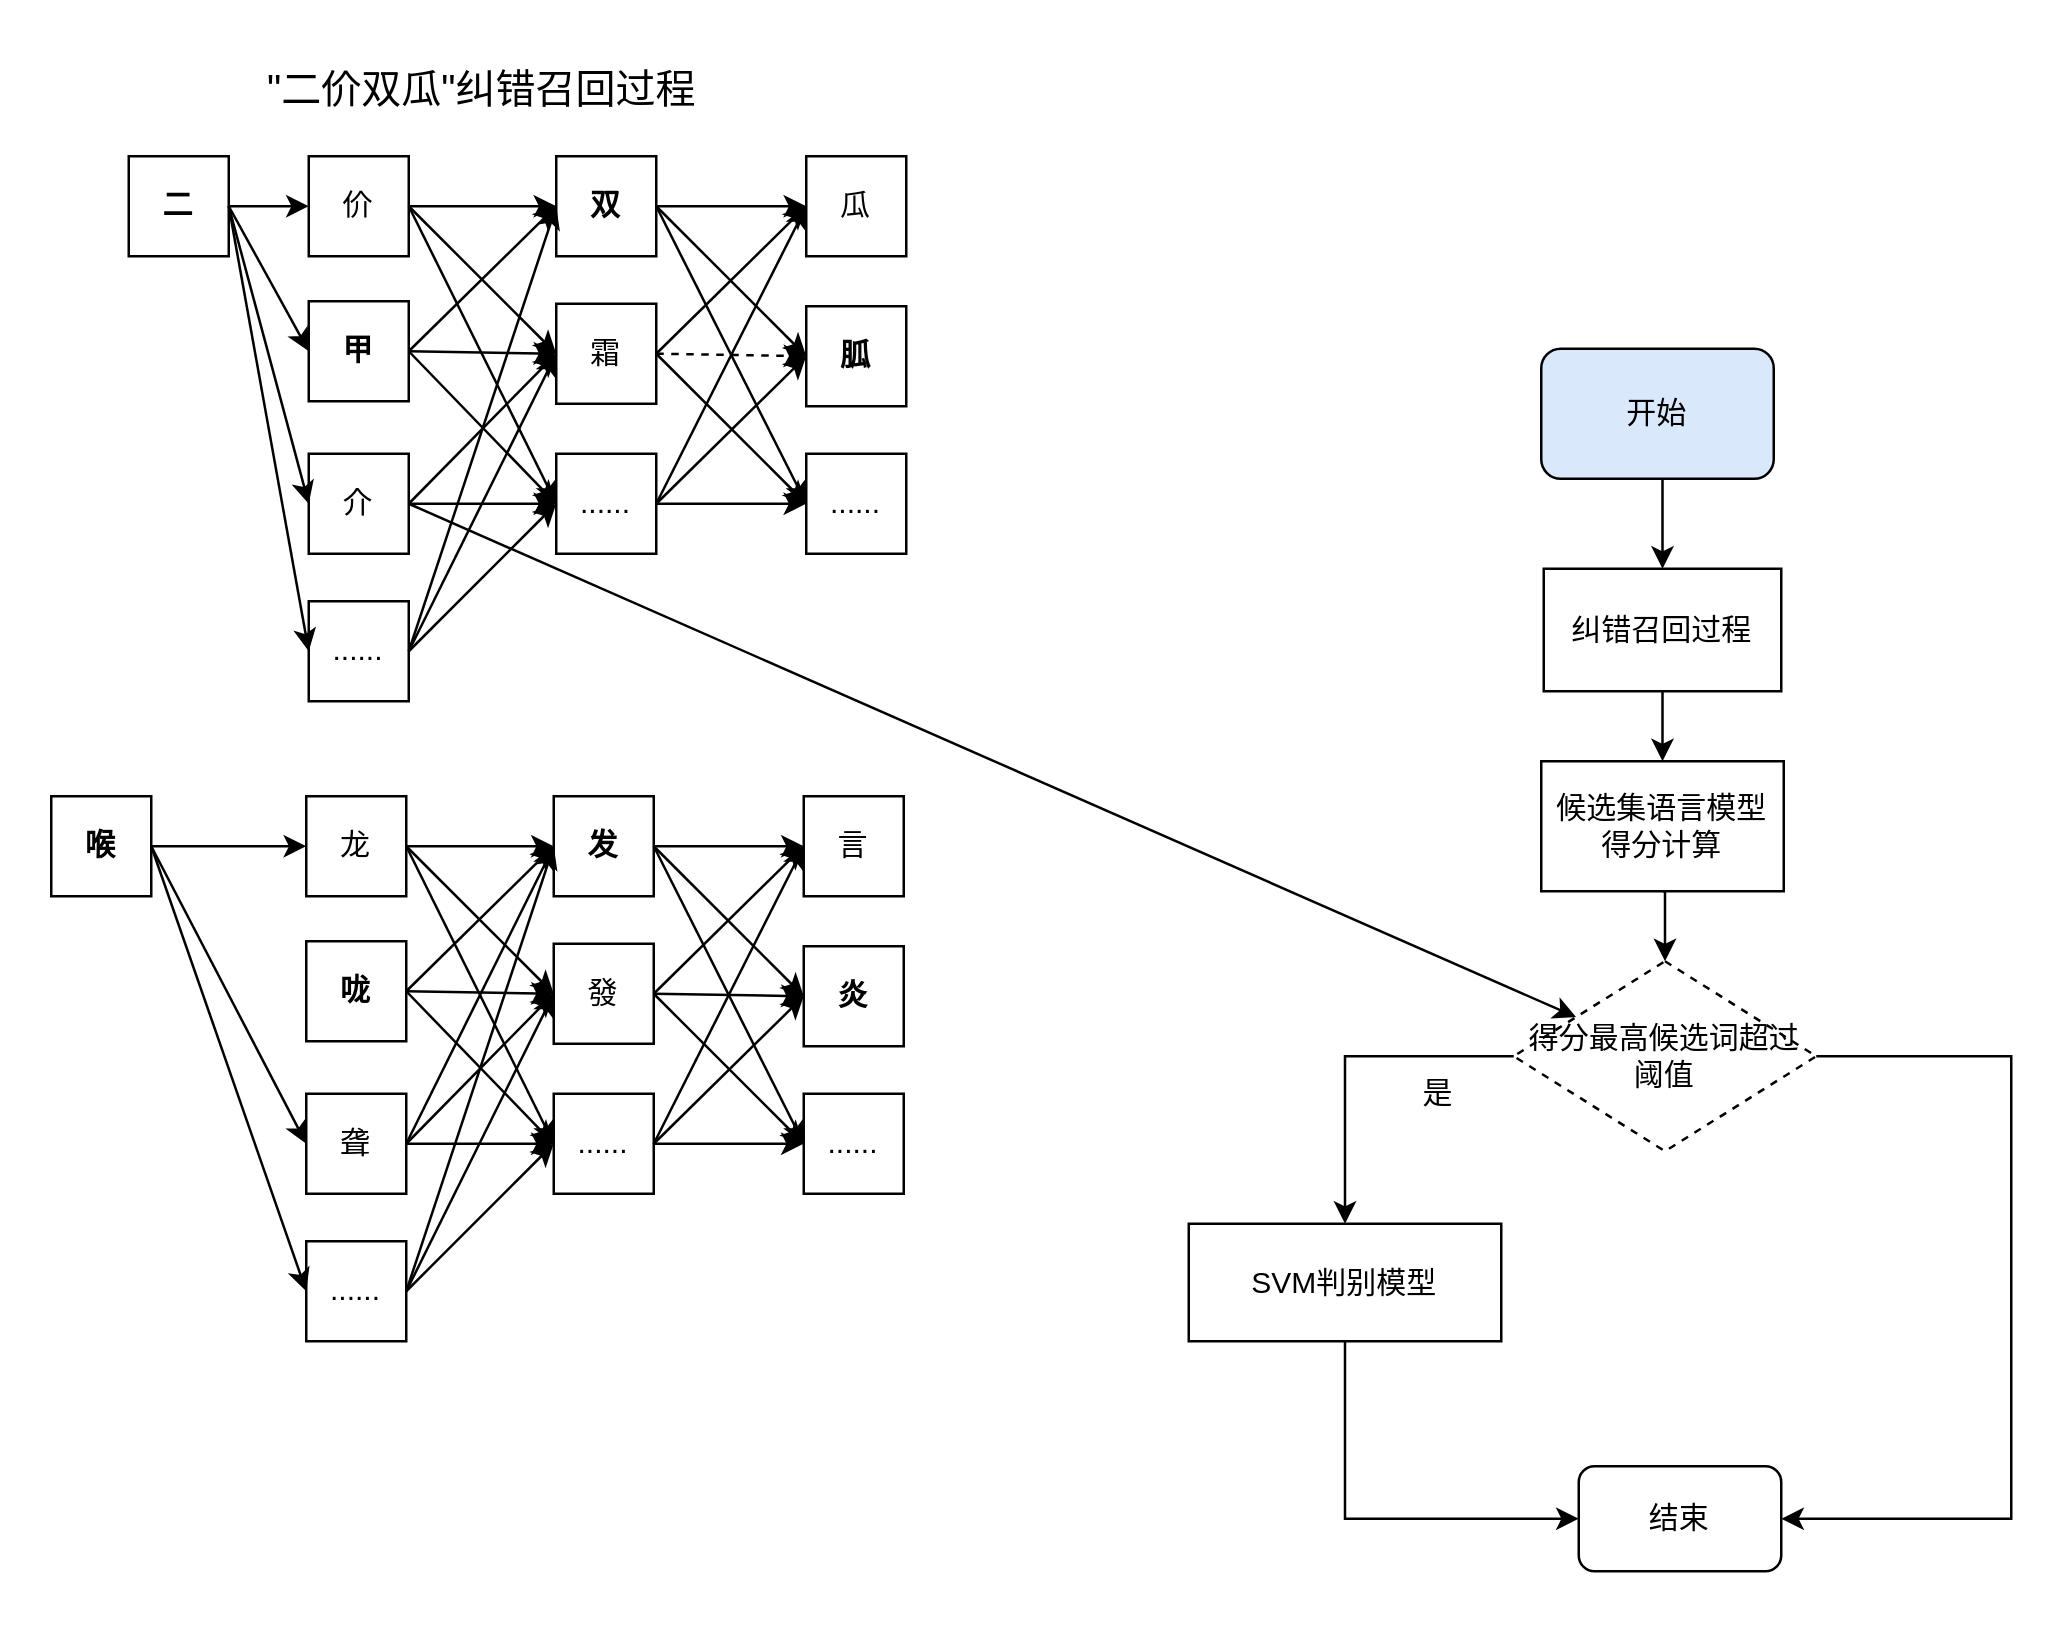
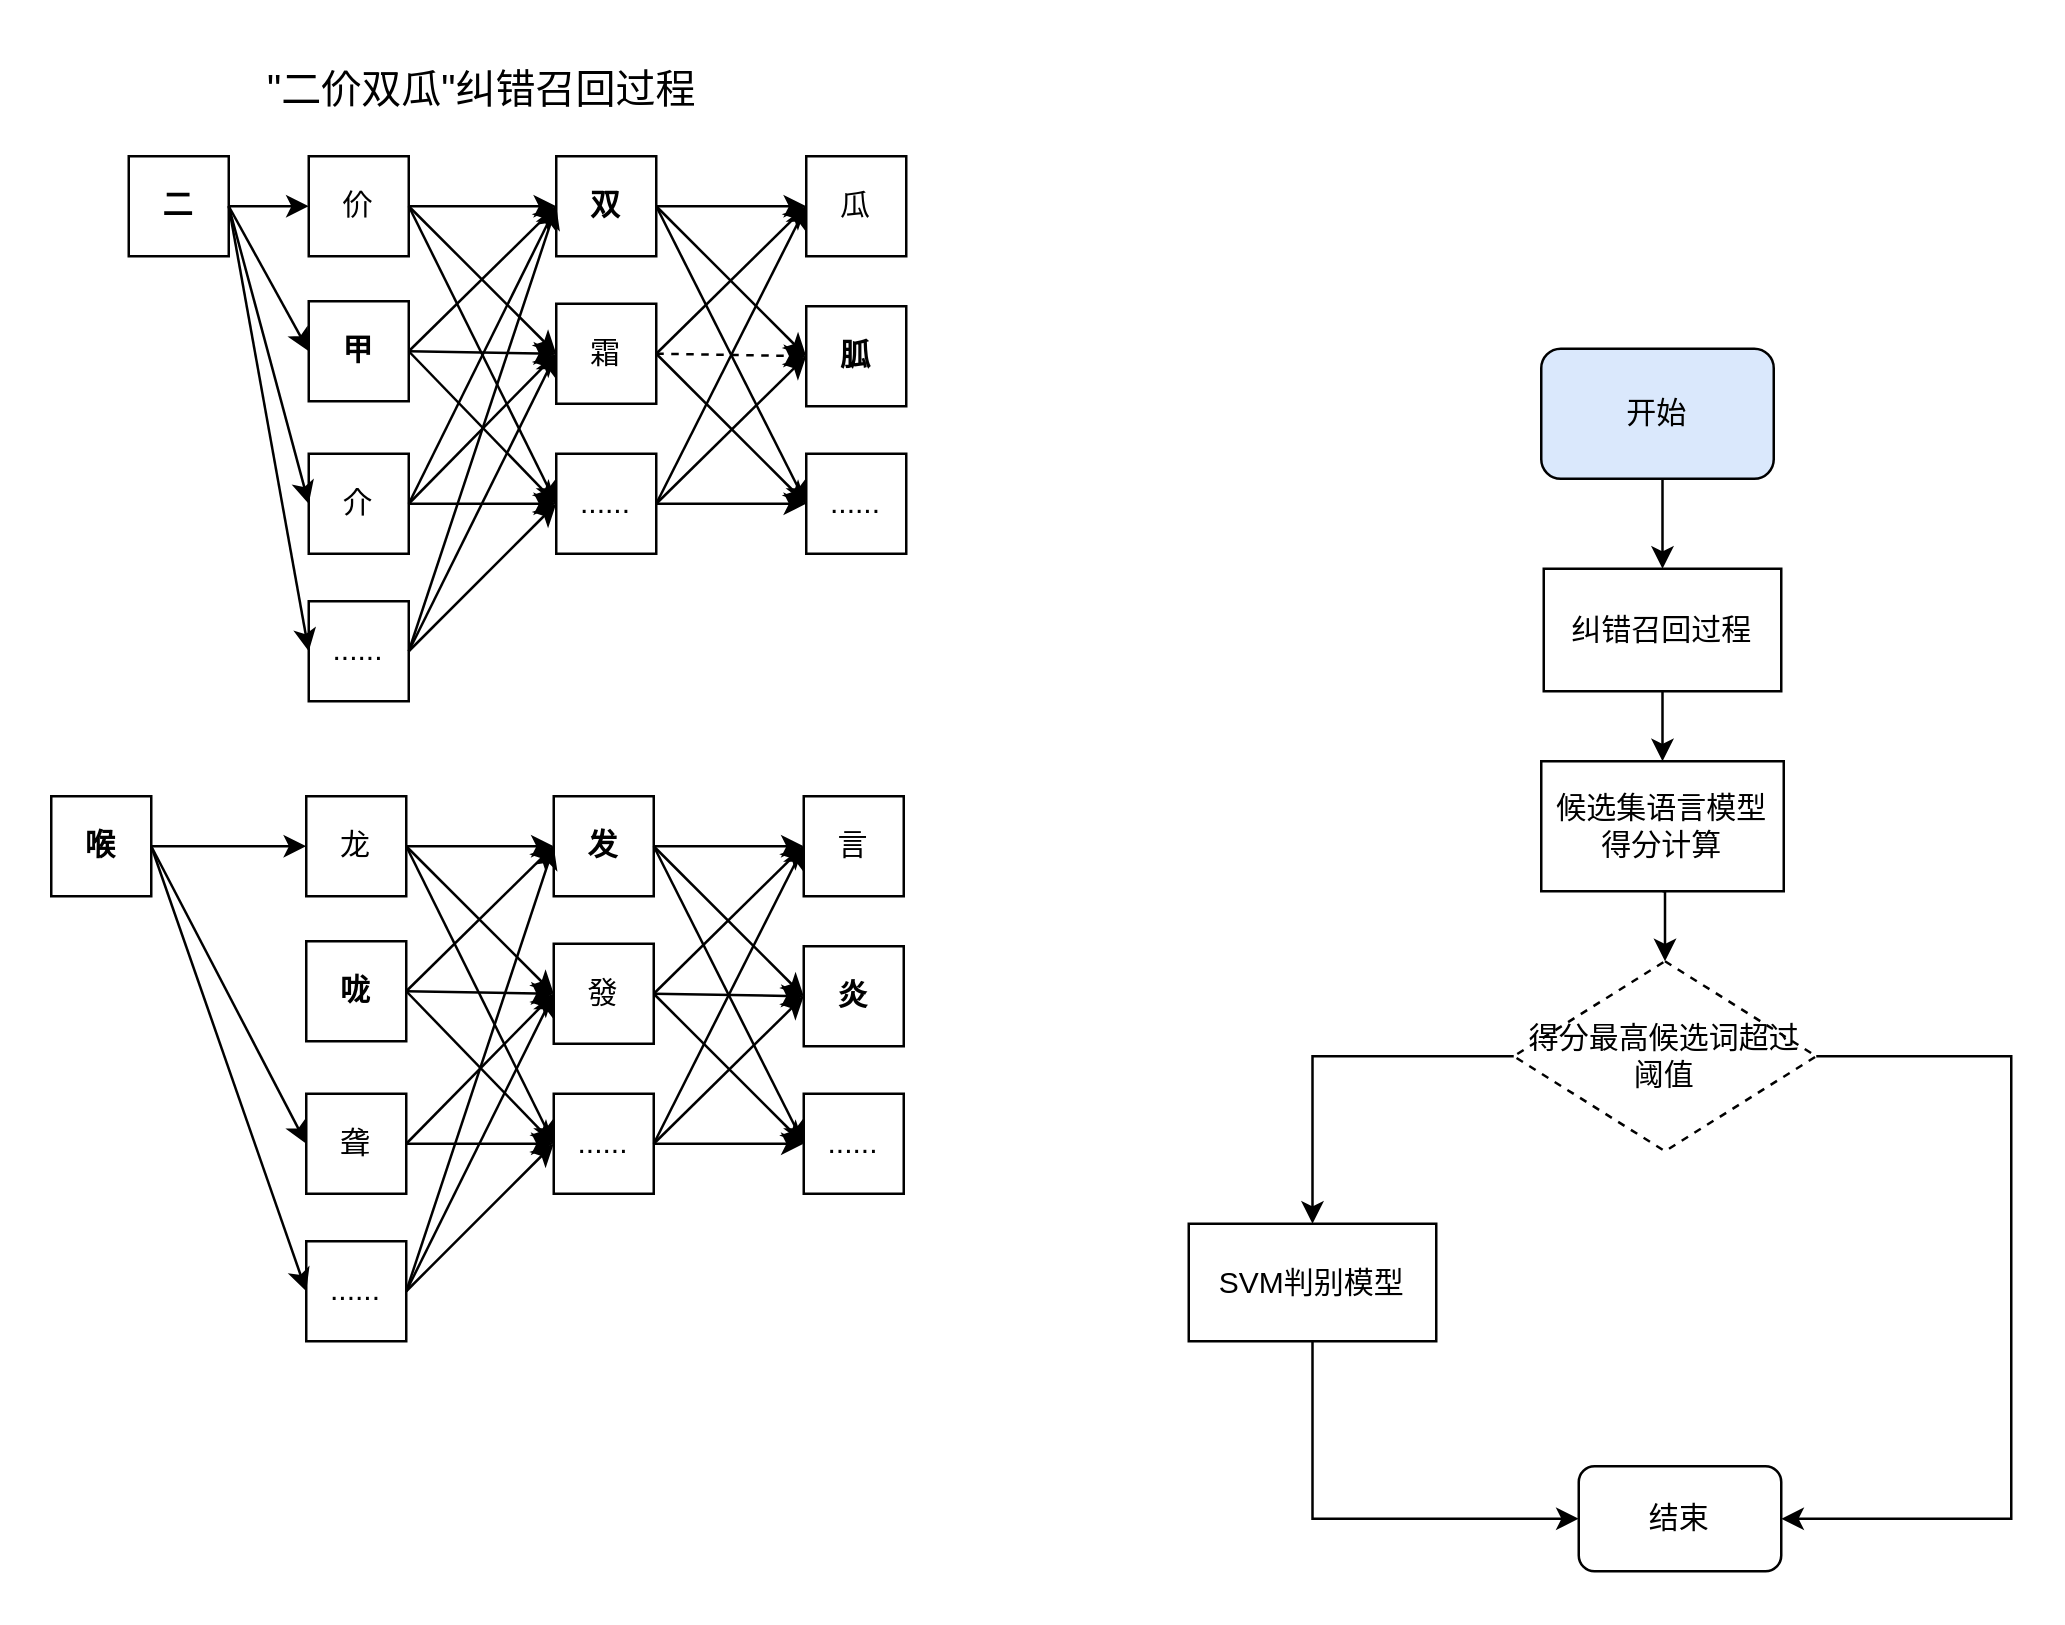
(1039, 781) -> (436, 449)
(433, 1089) -> none
(1439, 1094) -> none
(1345, 1283) -> (1313, 1283)
